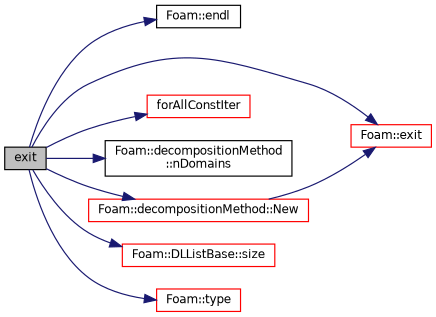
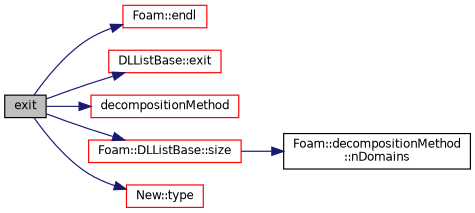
(199, 17) -> (165, 17)
(199, 106) -> (165, 106)
(391, 136) -> (165, 61)
(70, 158) -> (256, 151)
(199, 210) -> none
(199, 300) -> (165, 196)
